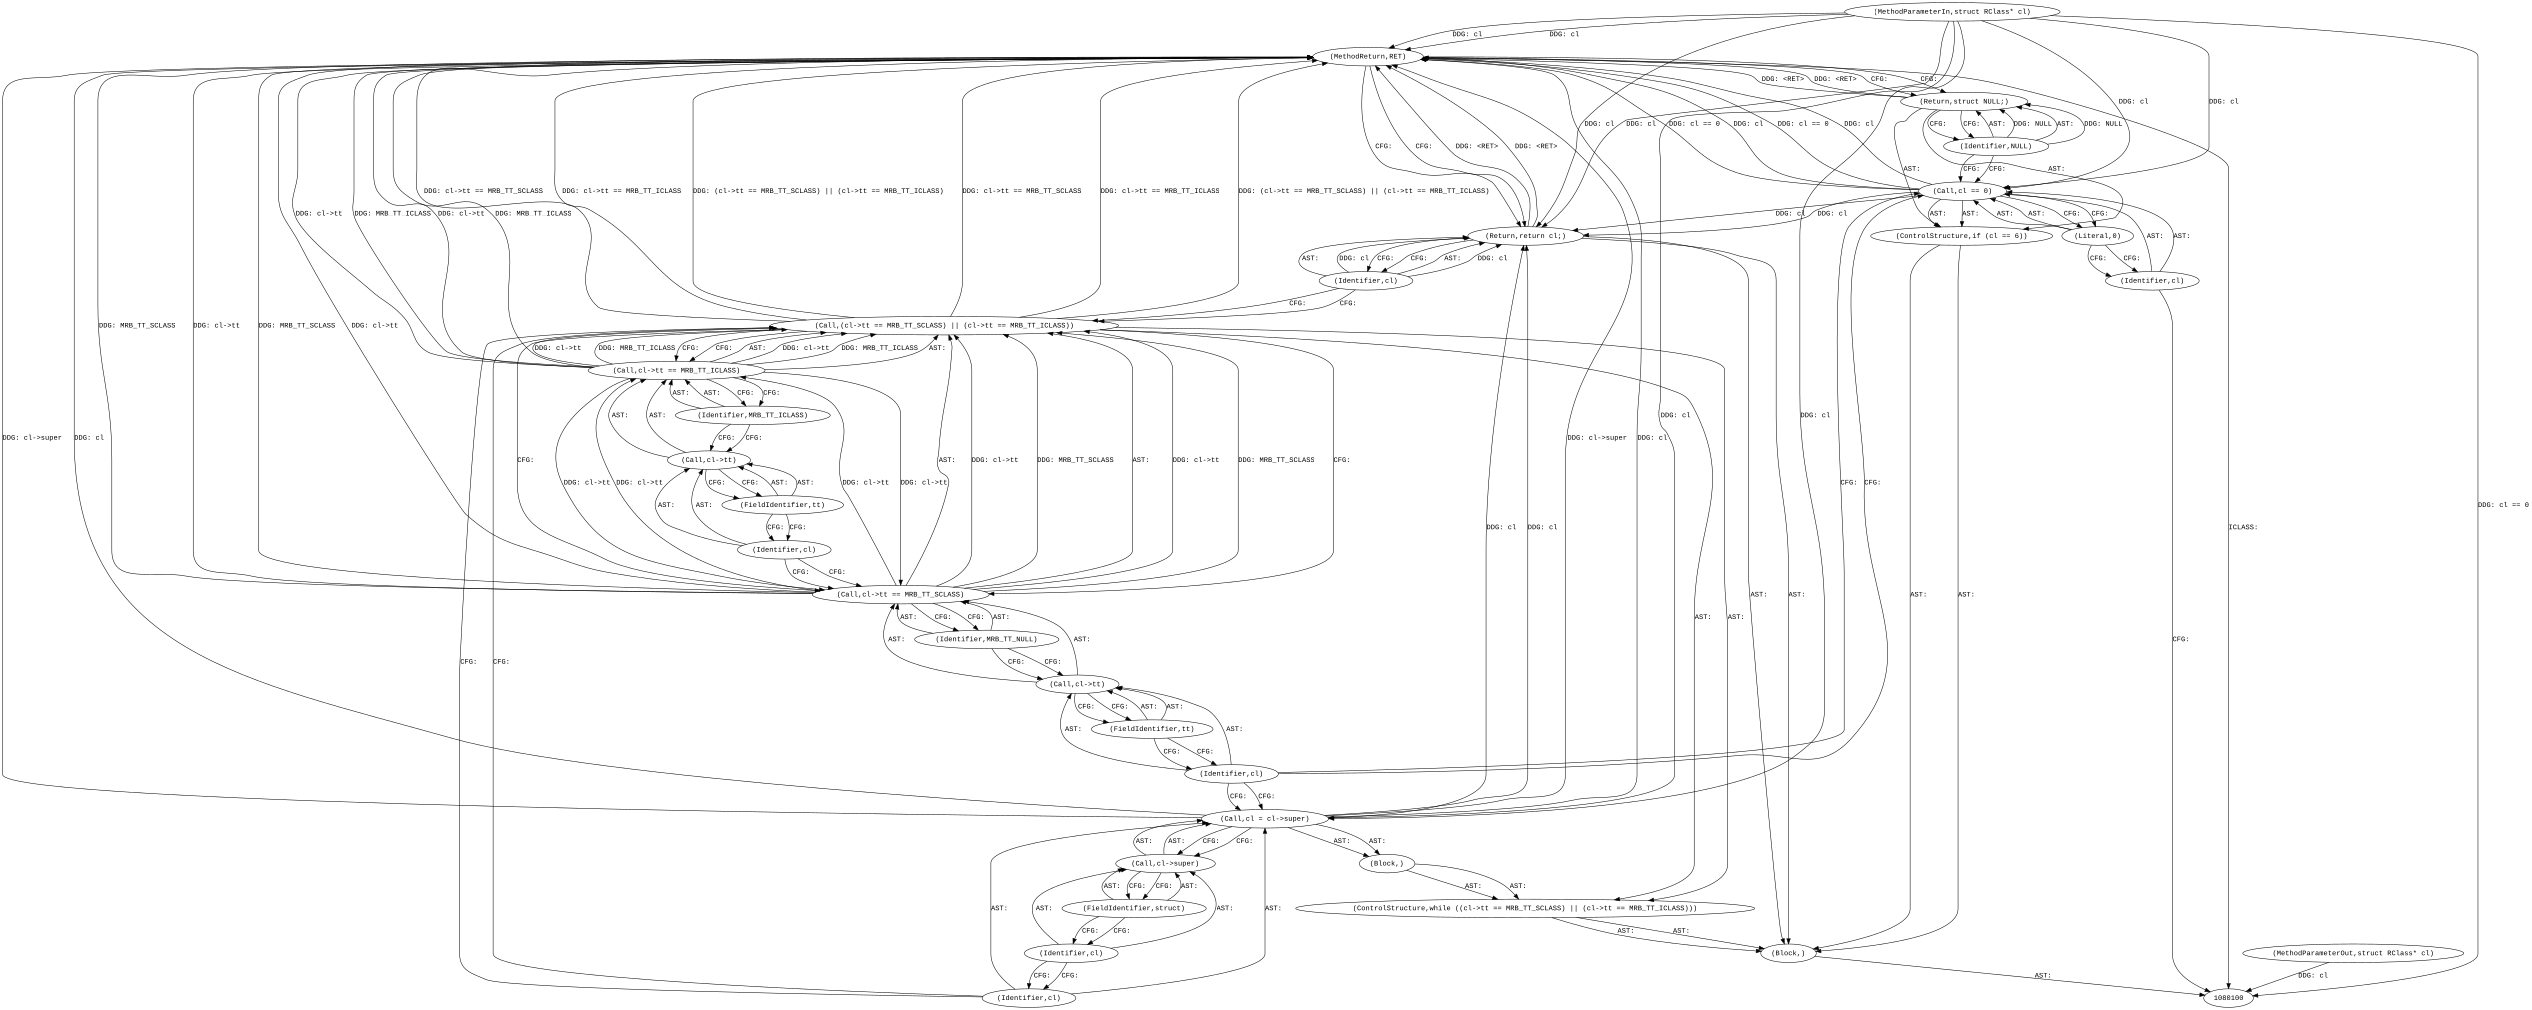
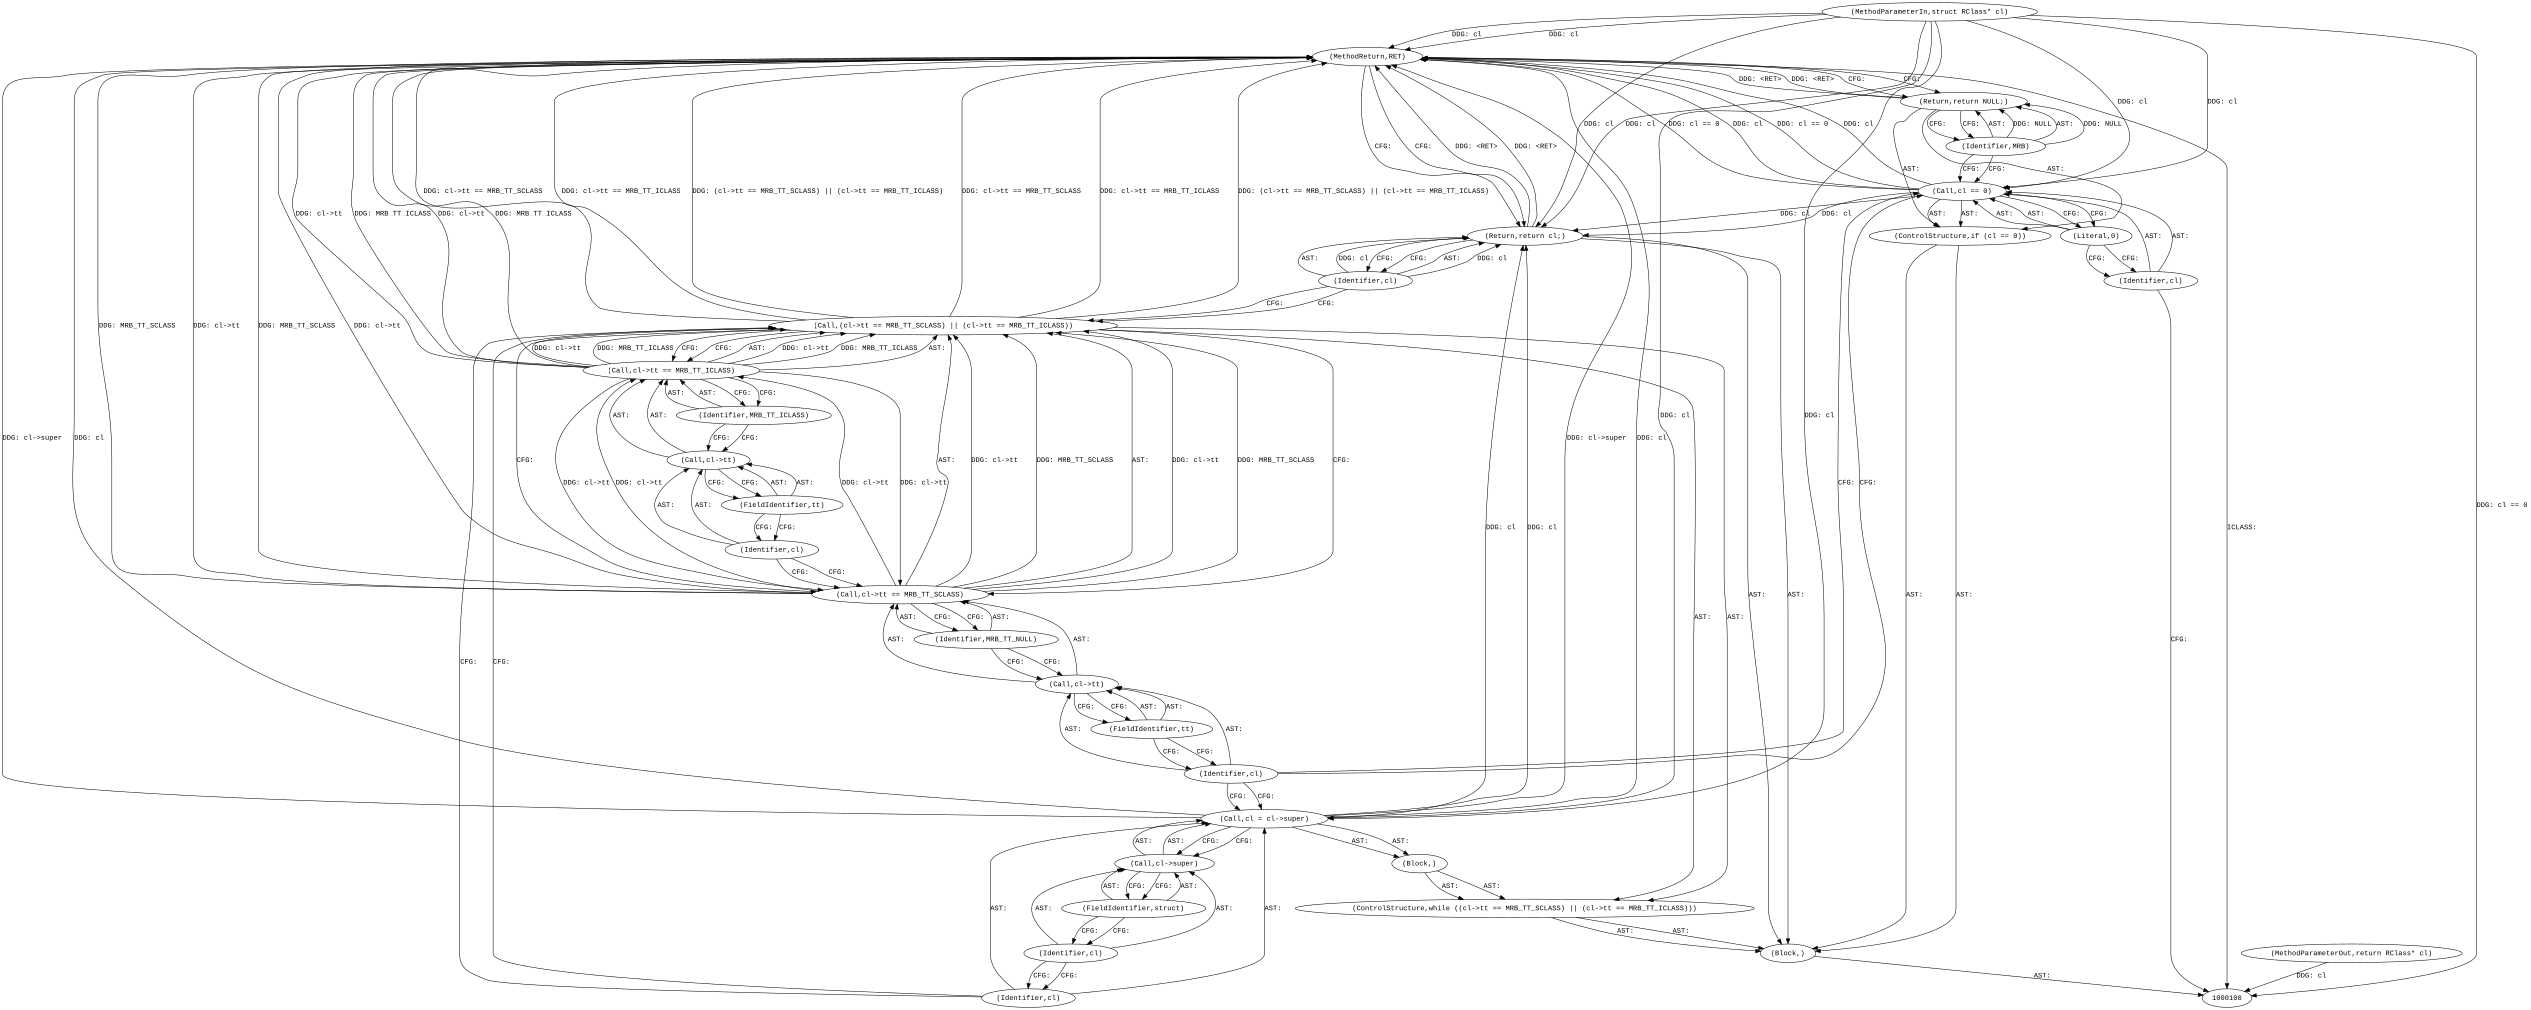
(1964, 102) -> (1964, 102)
(1996, 146) -> (1996, 146)
(1962, 236) -> (1960, 236)
(2353, 953) -> (2352, 953)
(2229, 998) -> (2227, 998)
